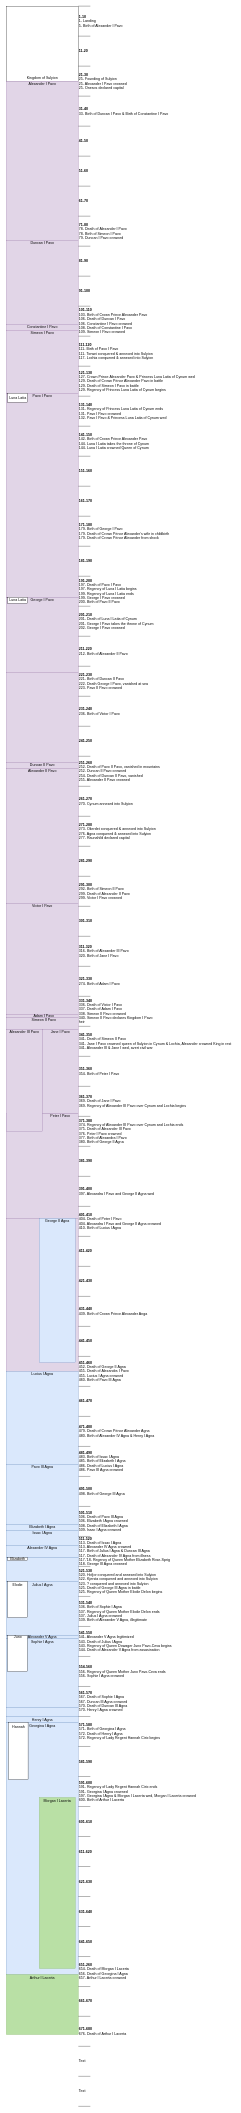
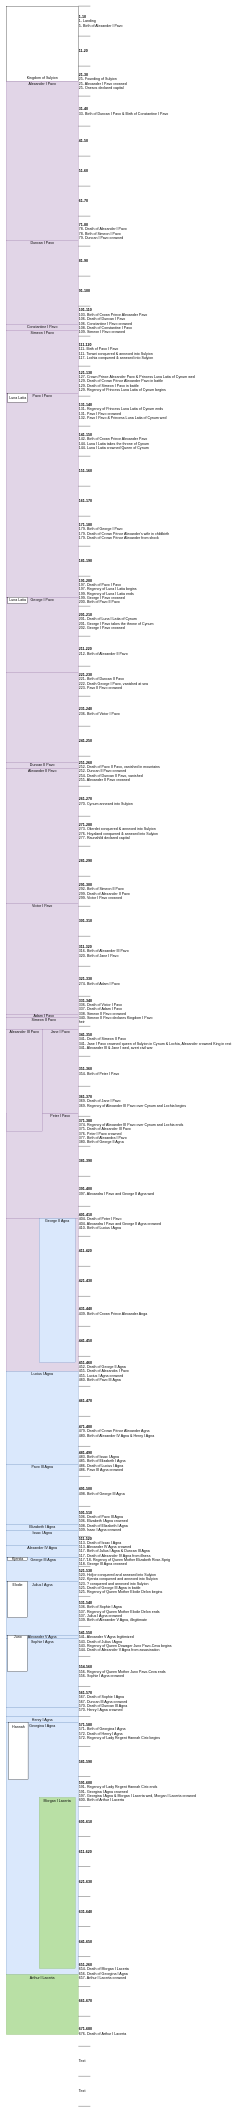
(119, 831) -> (119, 831)
(18, 1559) -> (18, 1559)
none -> (43, 1560)
